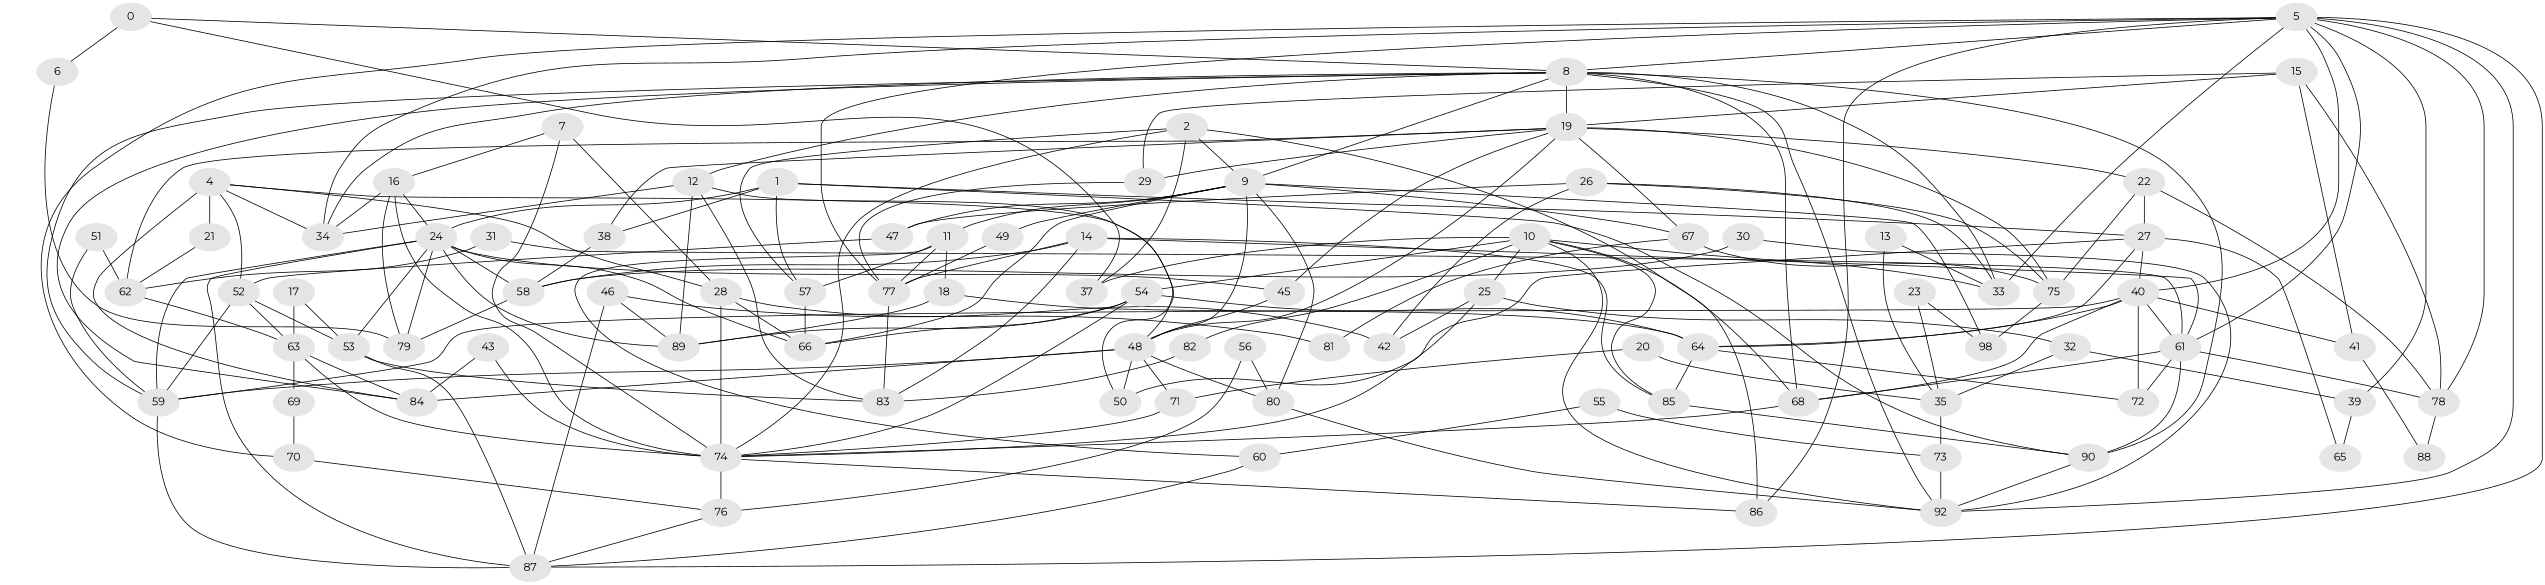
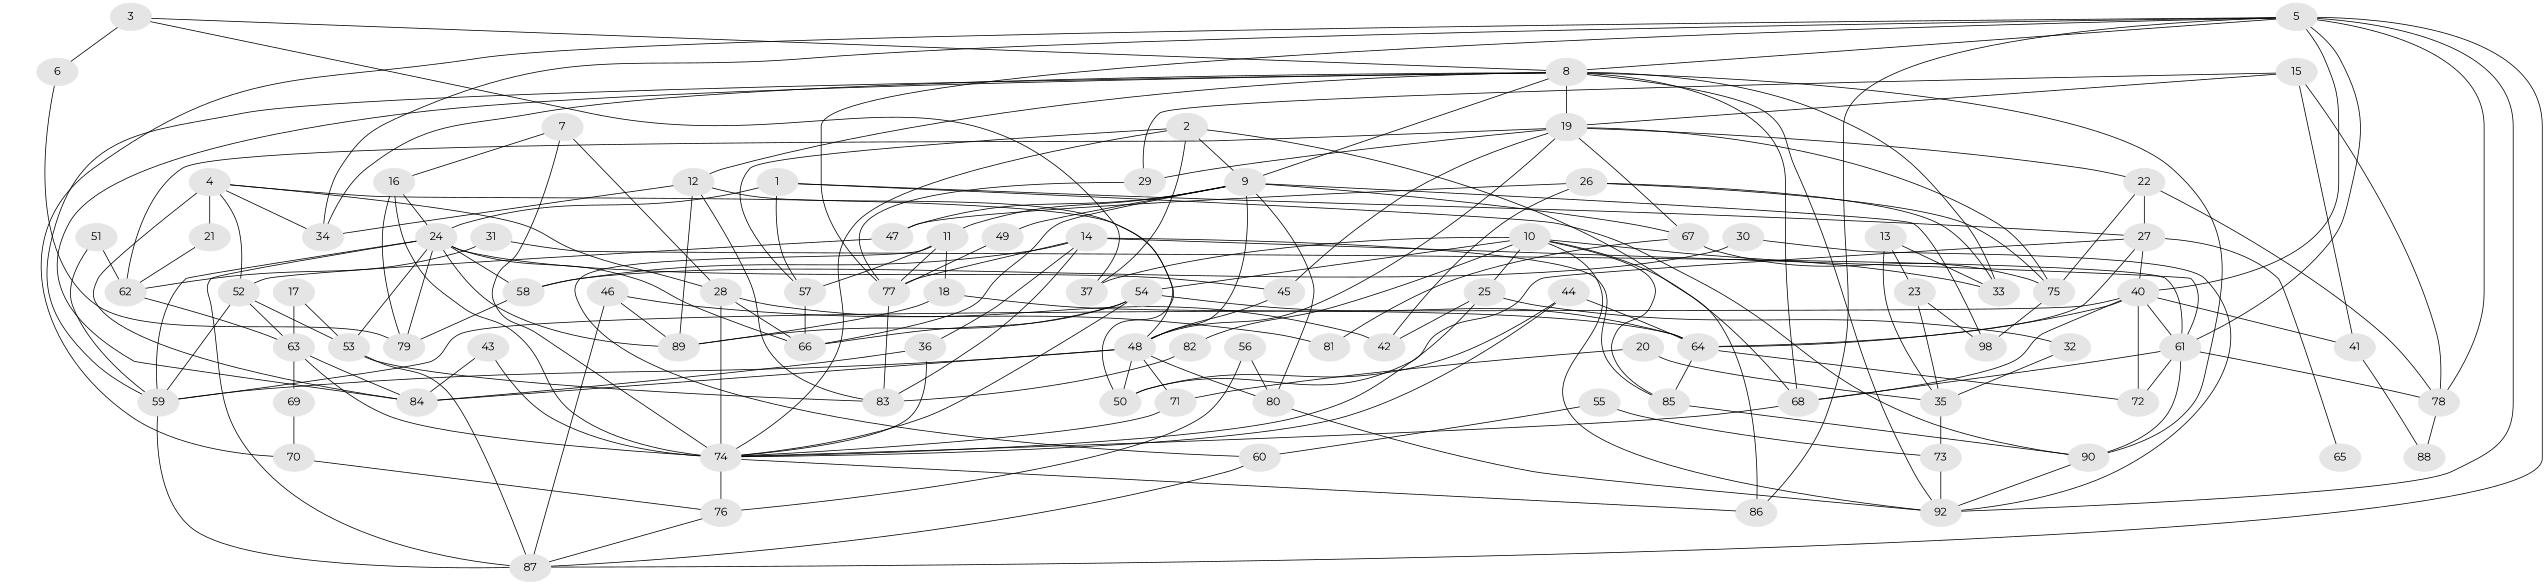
(131, 17) -> (131, 17)
(2147, 141) -> none
(359, 210) -> none
(605, 237) -> none
none -> (1896, 258)
none -> (1569, 292)
none -> (925, 347)
(2355, 403) -> none
